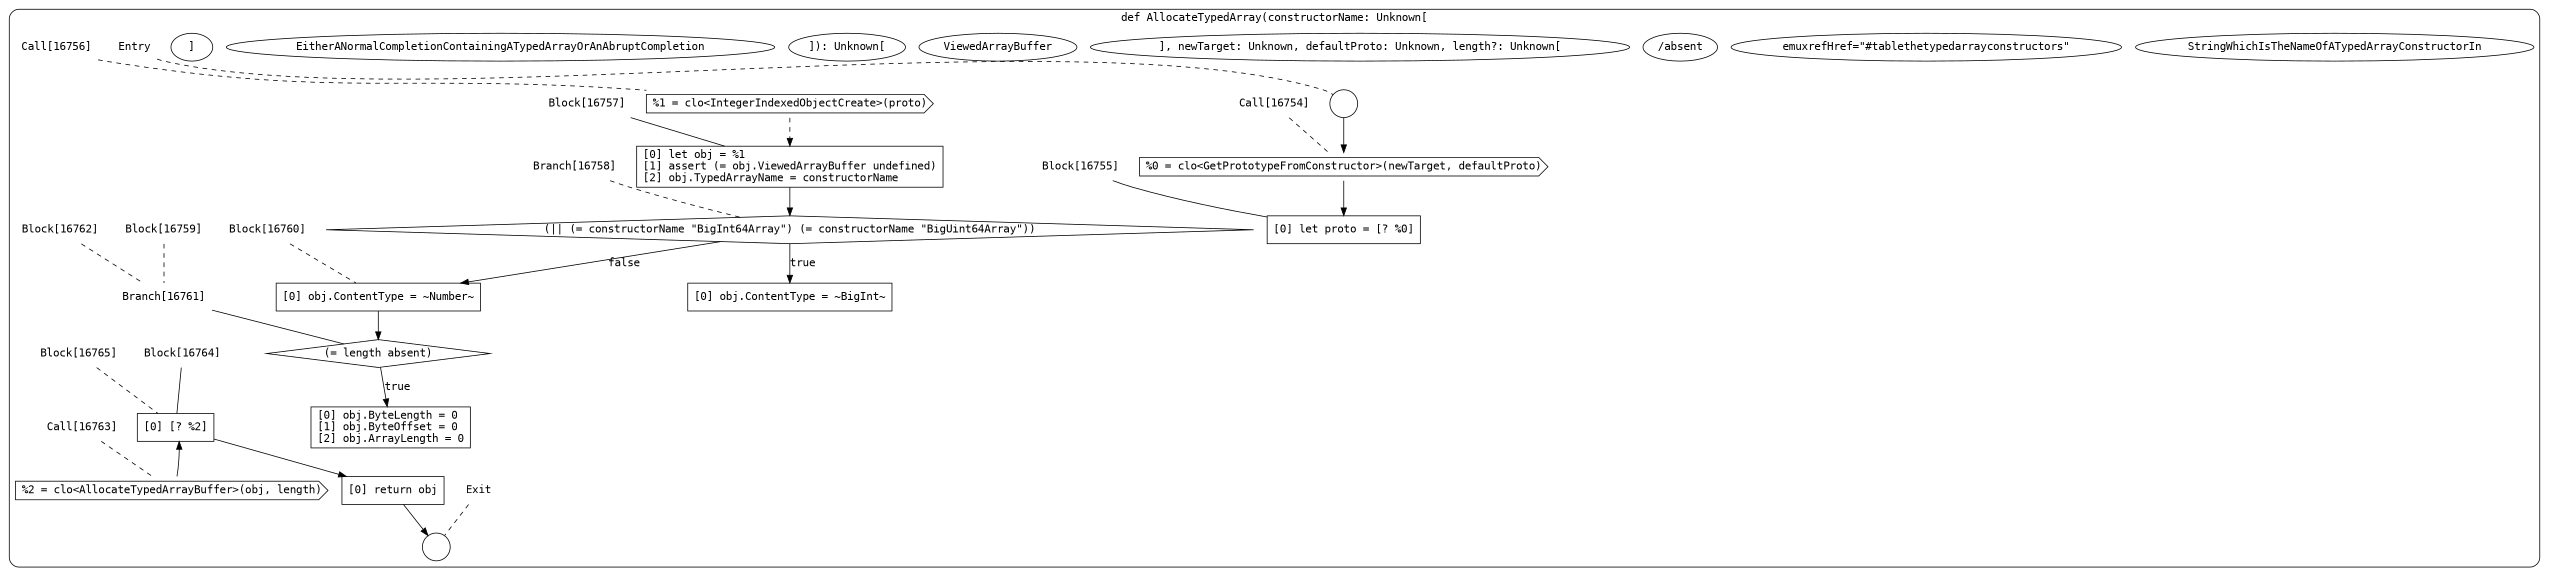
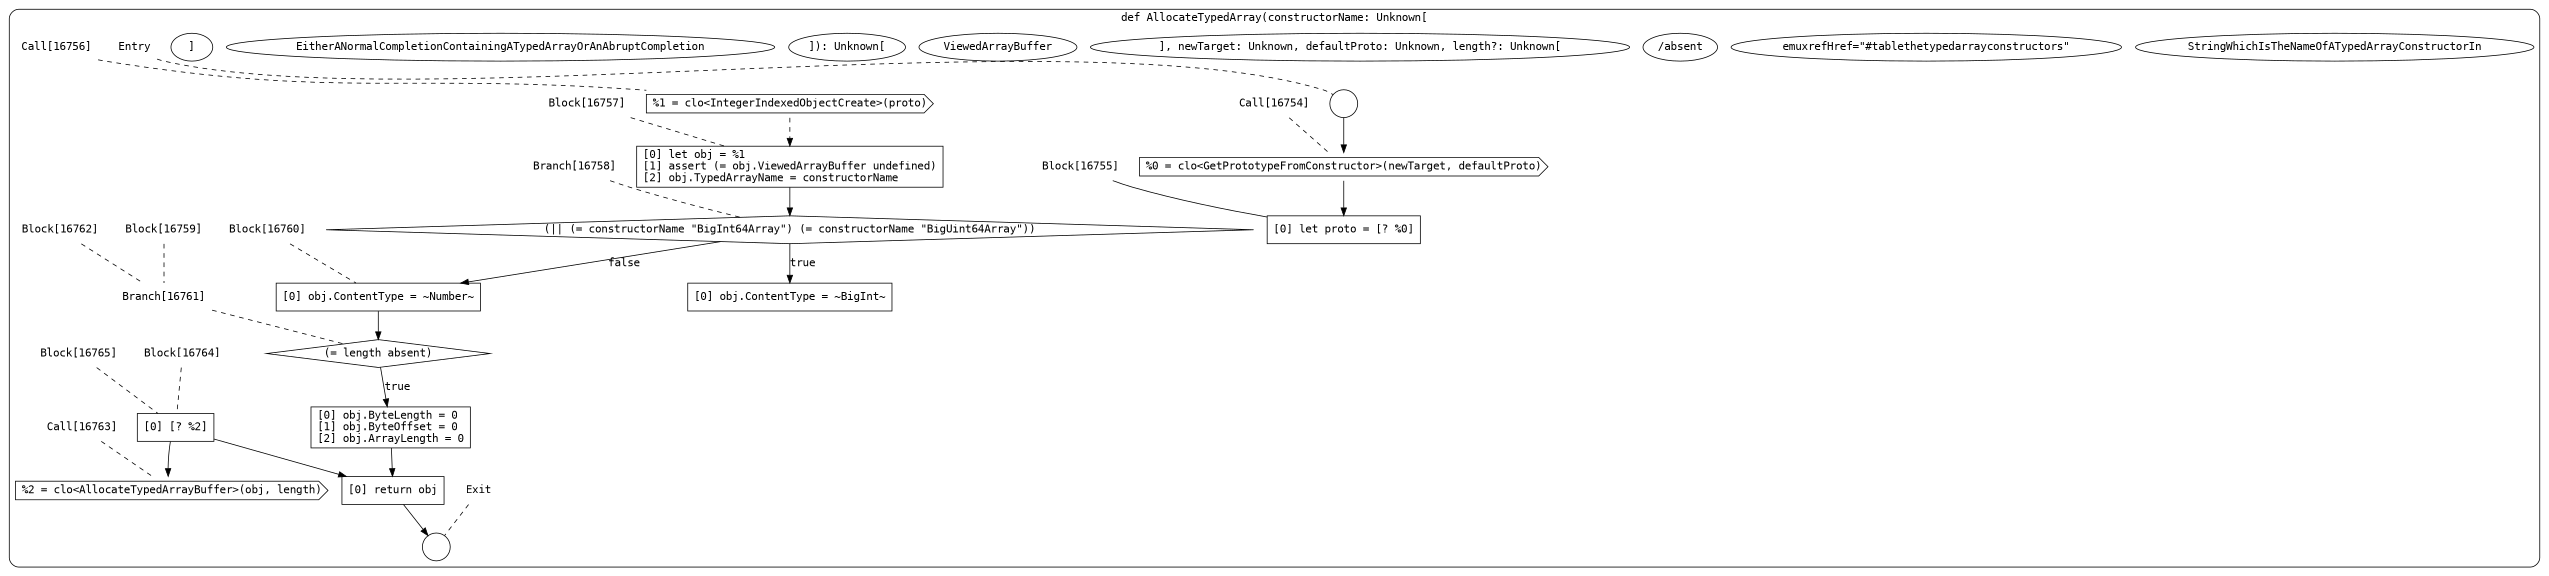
(678, 132) -> (678, 132)
(278, 327) -> (278, 327)
(179, 391) -> (179, 391)
none -> (392, 458)
(179, 463) -> (169, 455)
